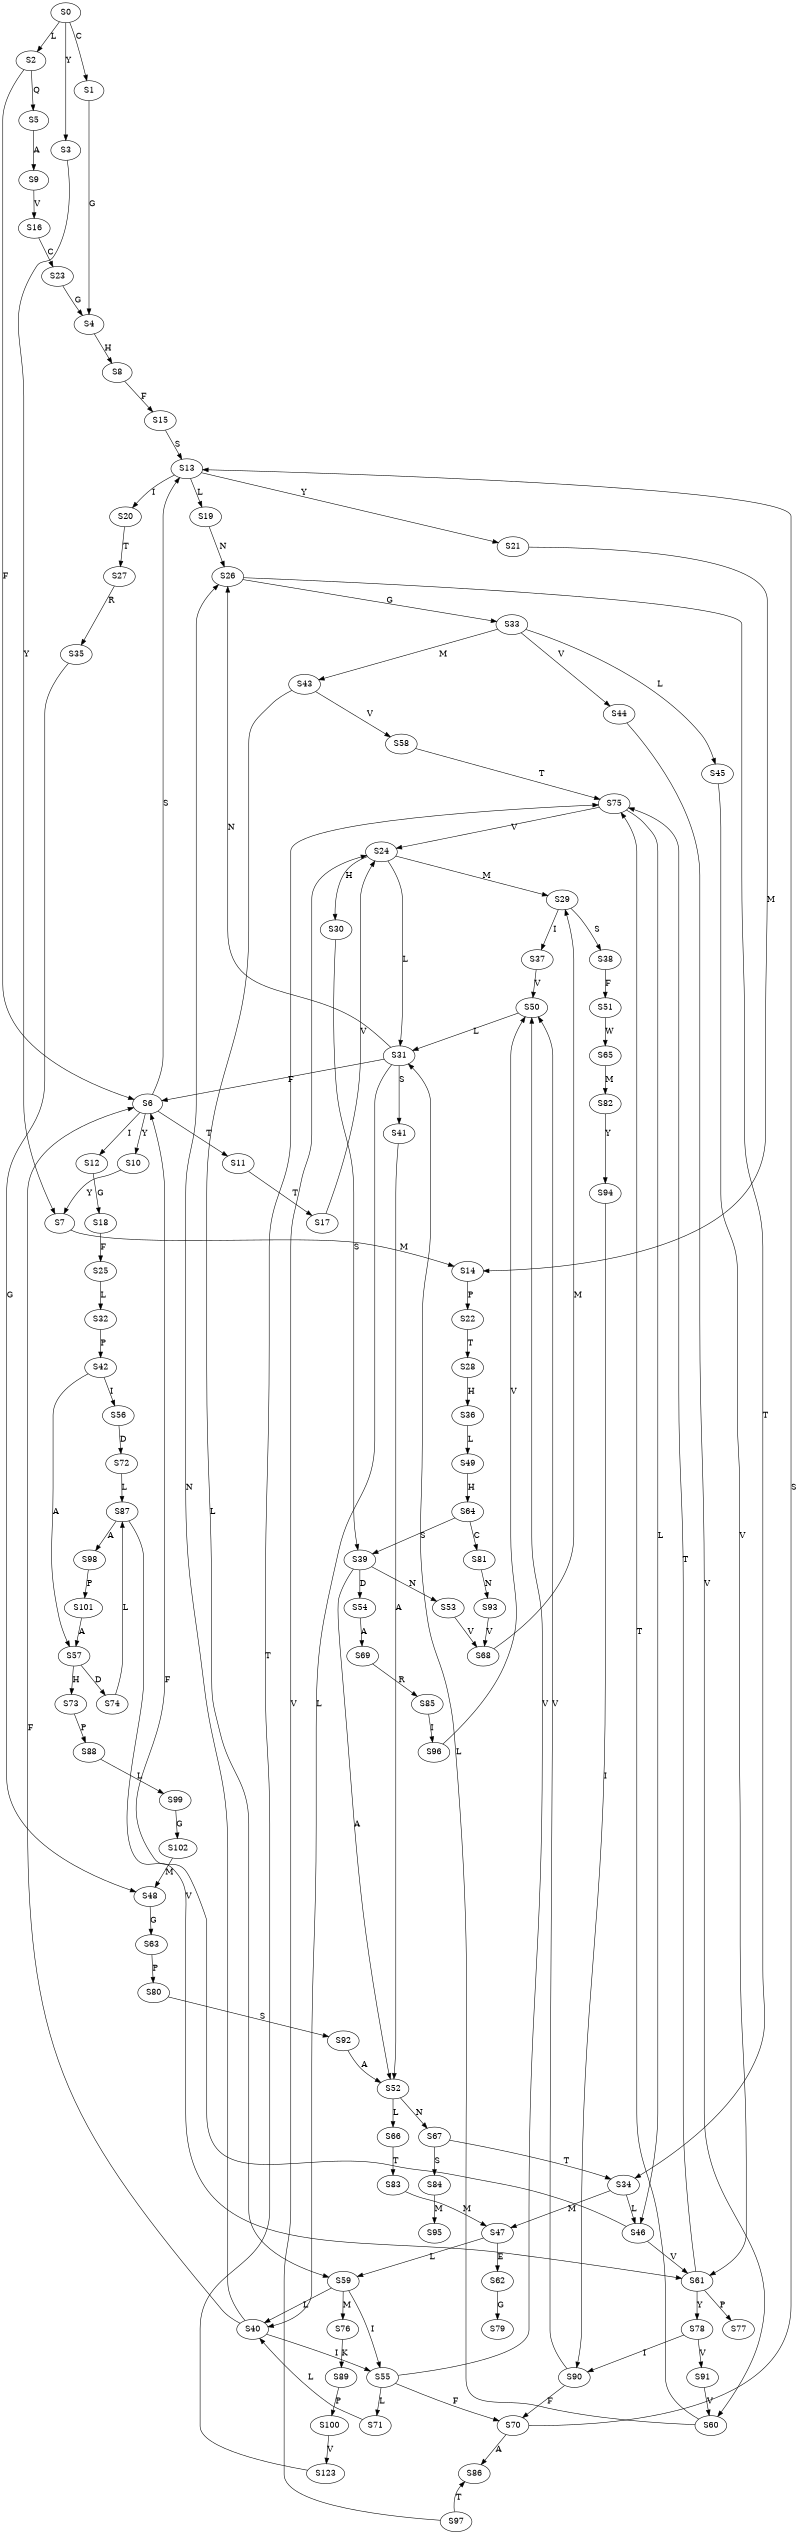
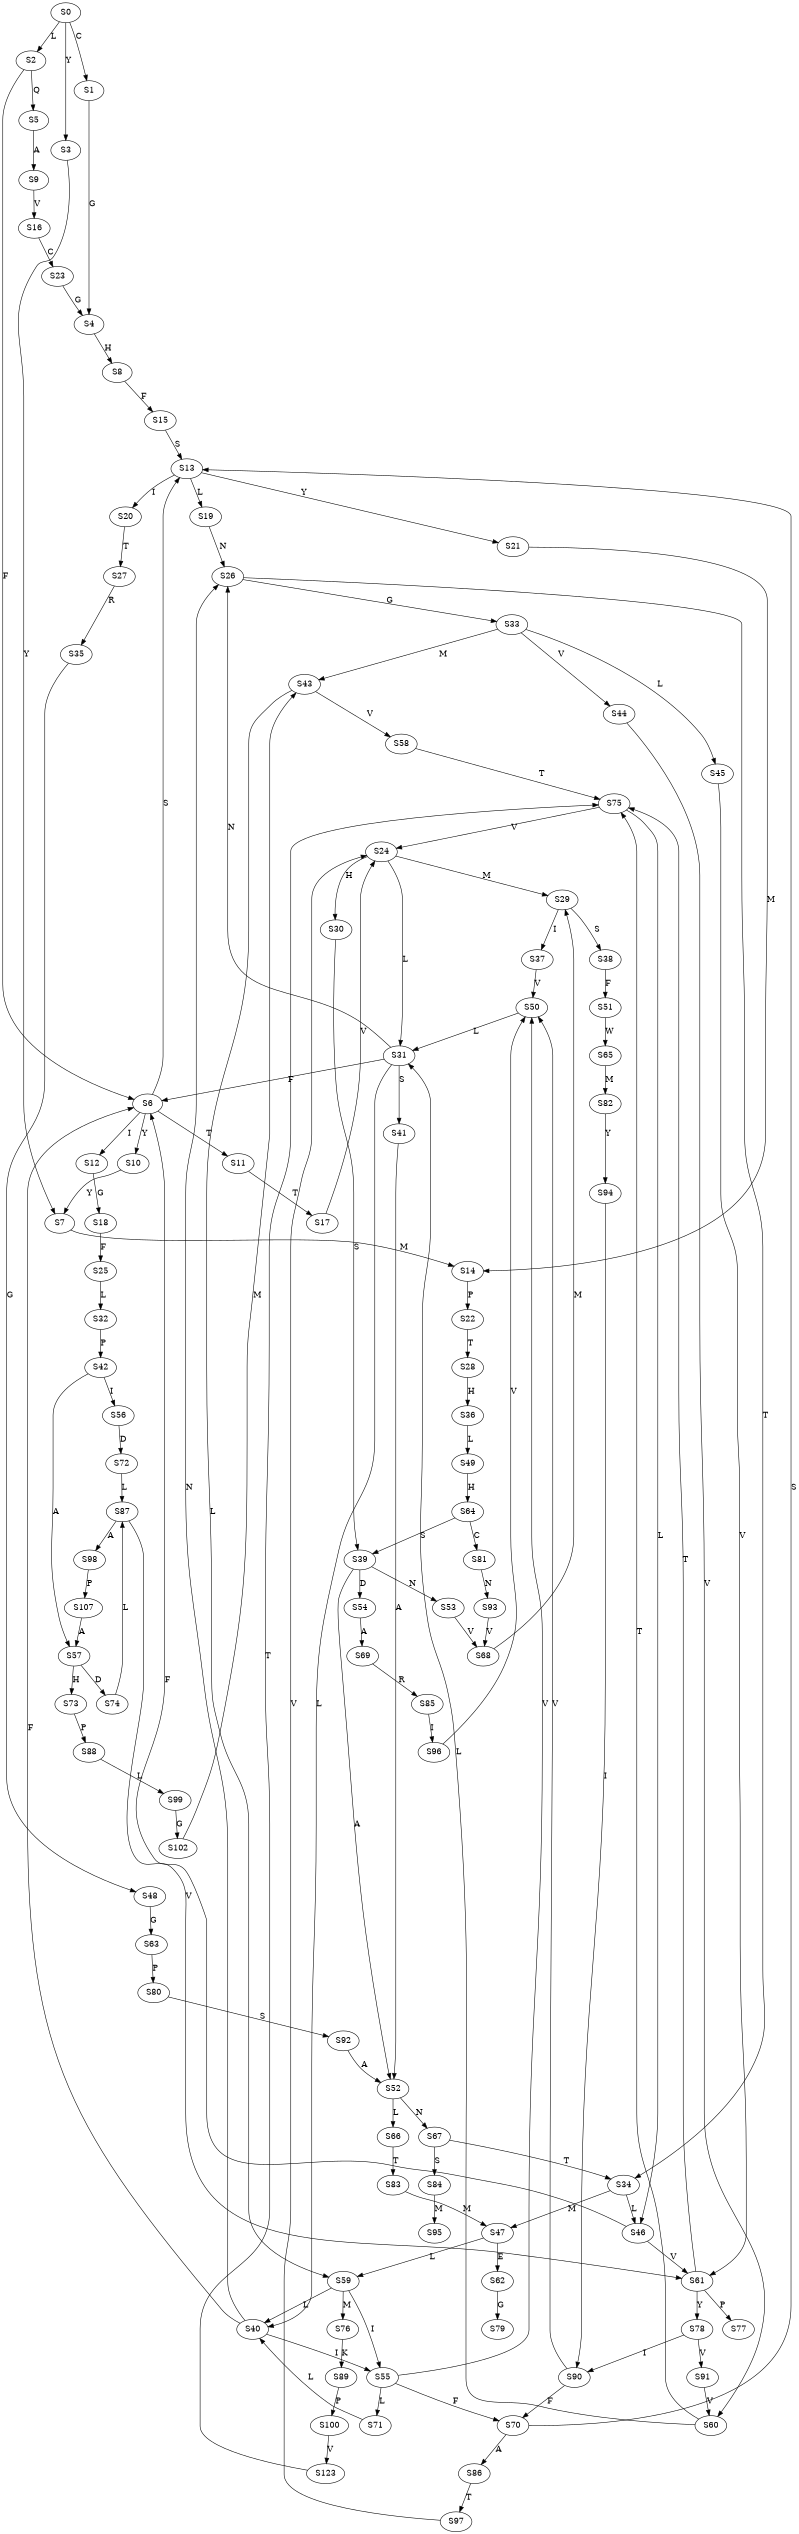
(83, 1608) -> (83, 1608)
(165, 1870) -> (256, 1269)
(455, 2498) -> (466, 2495)
